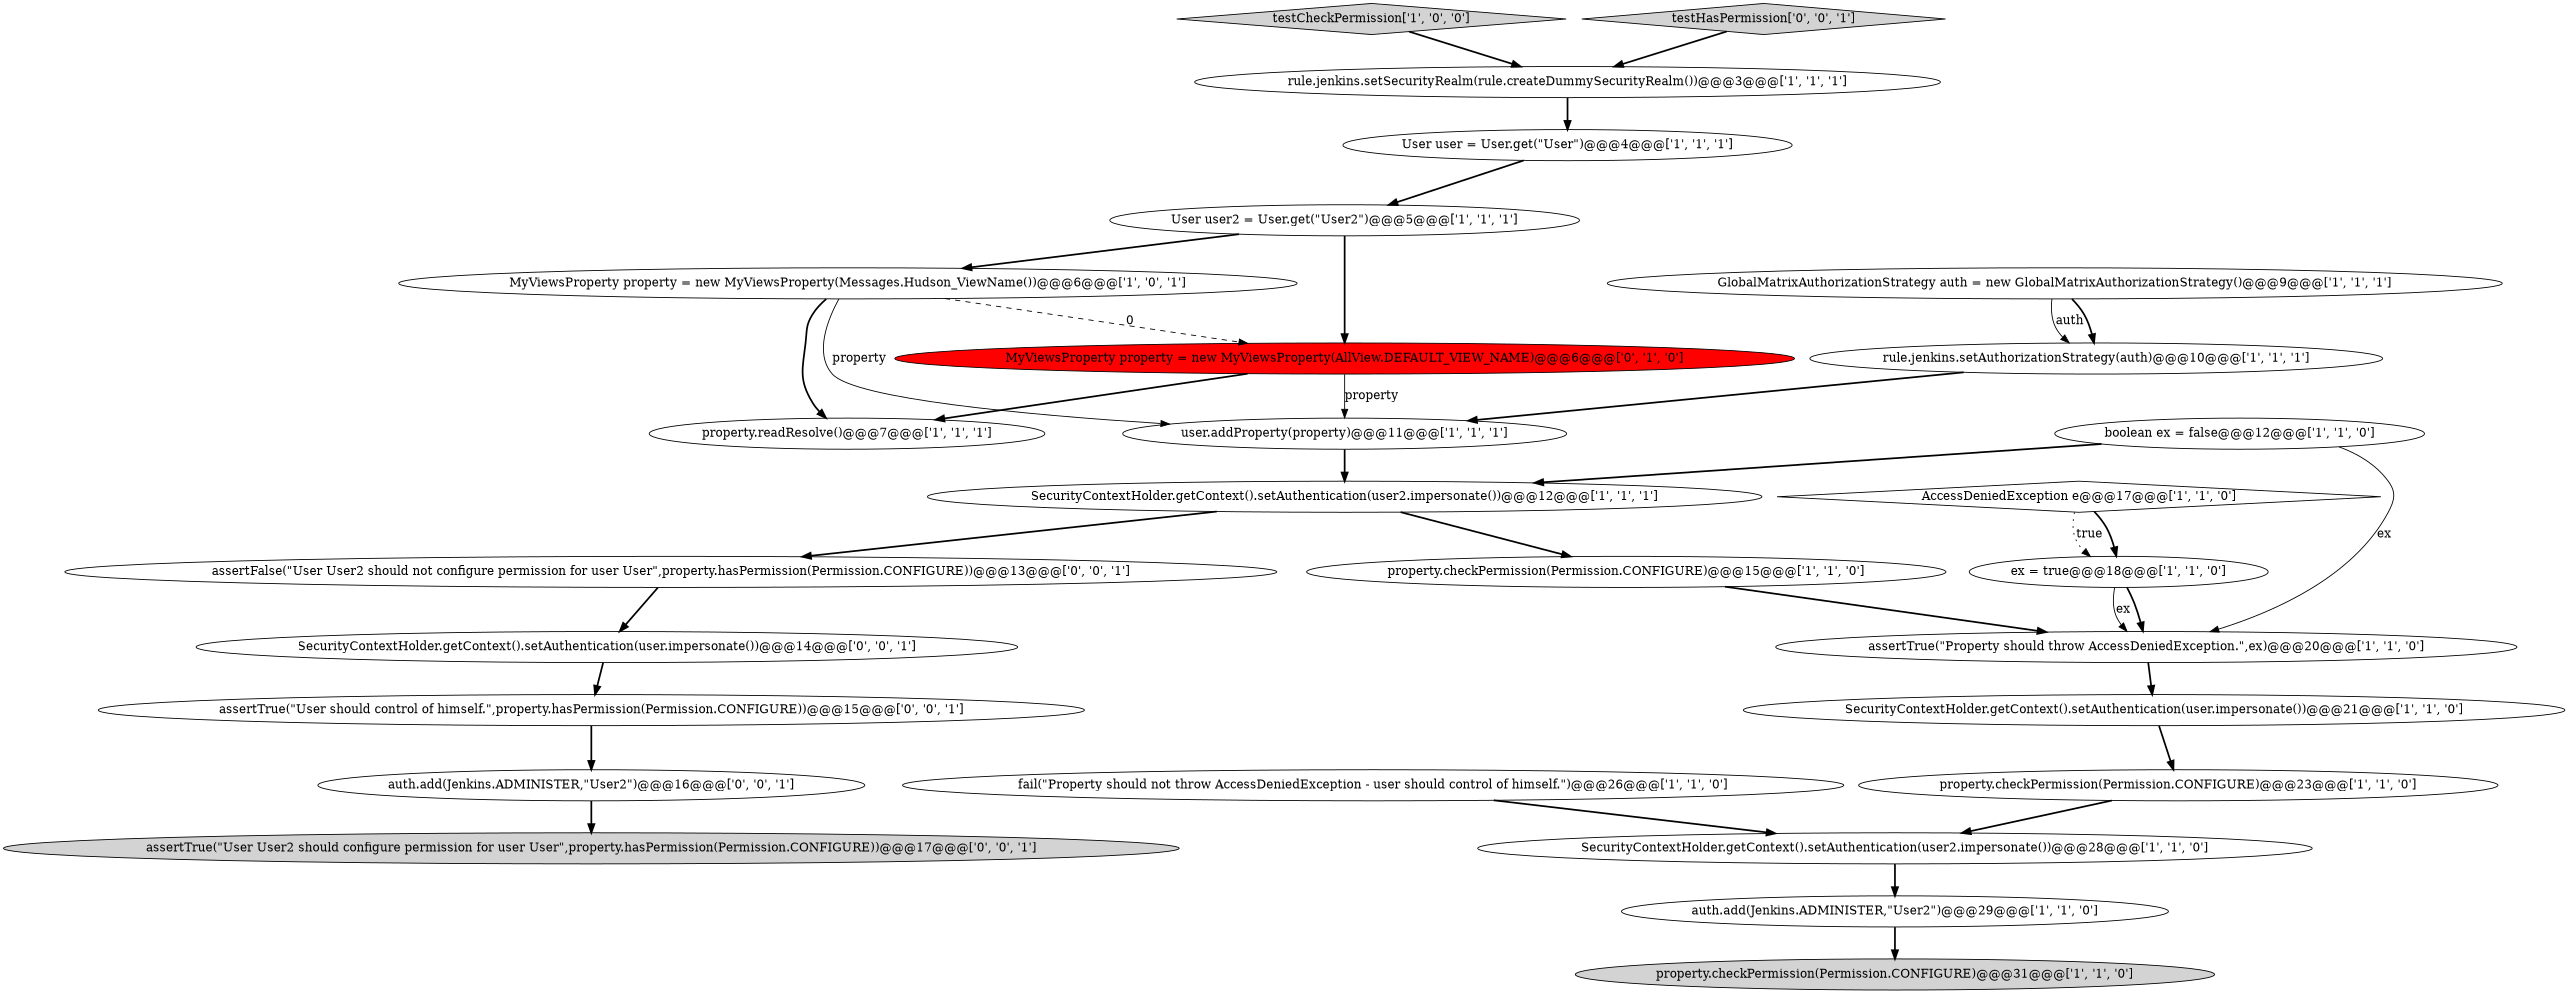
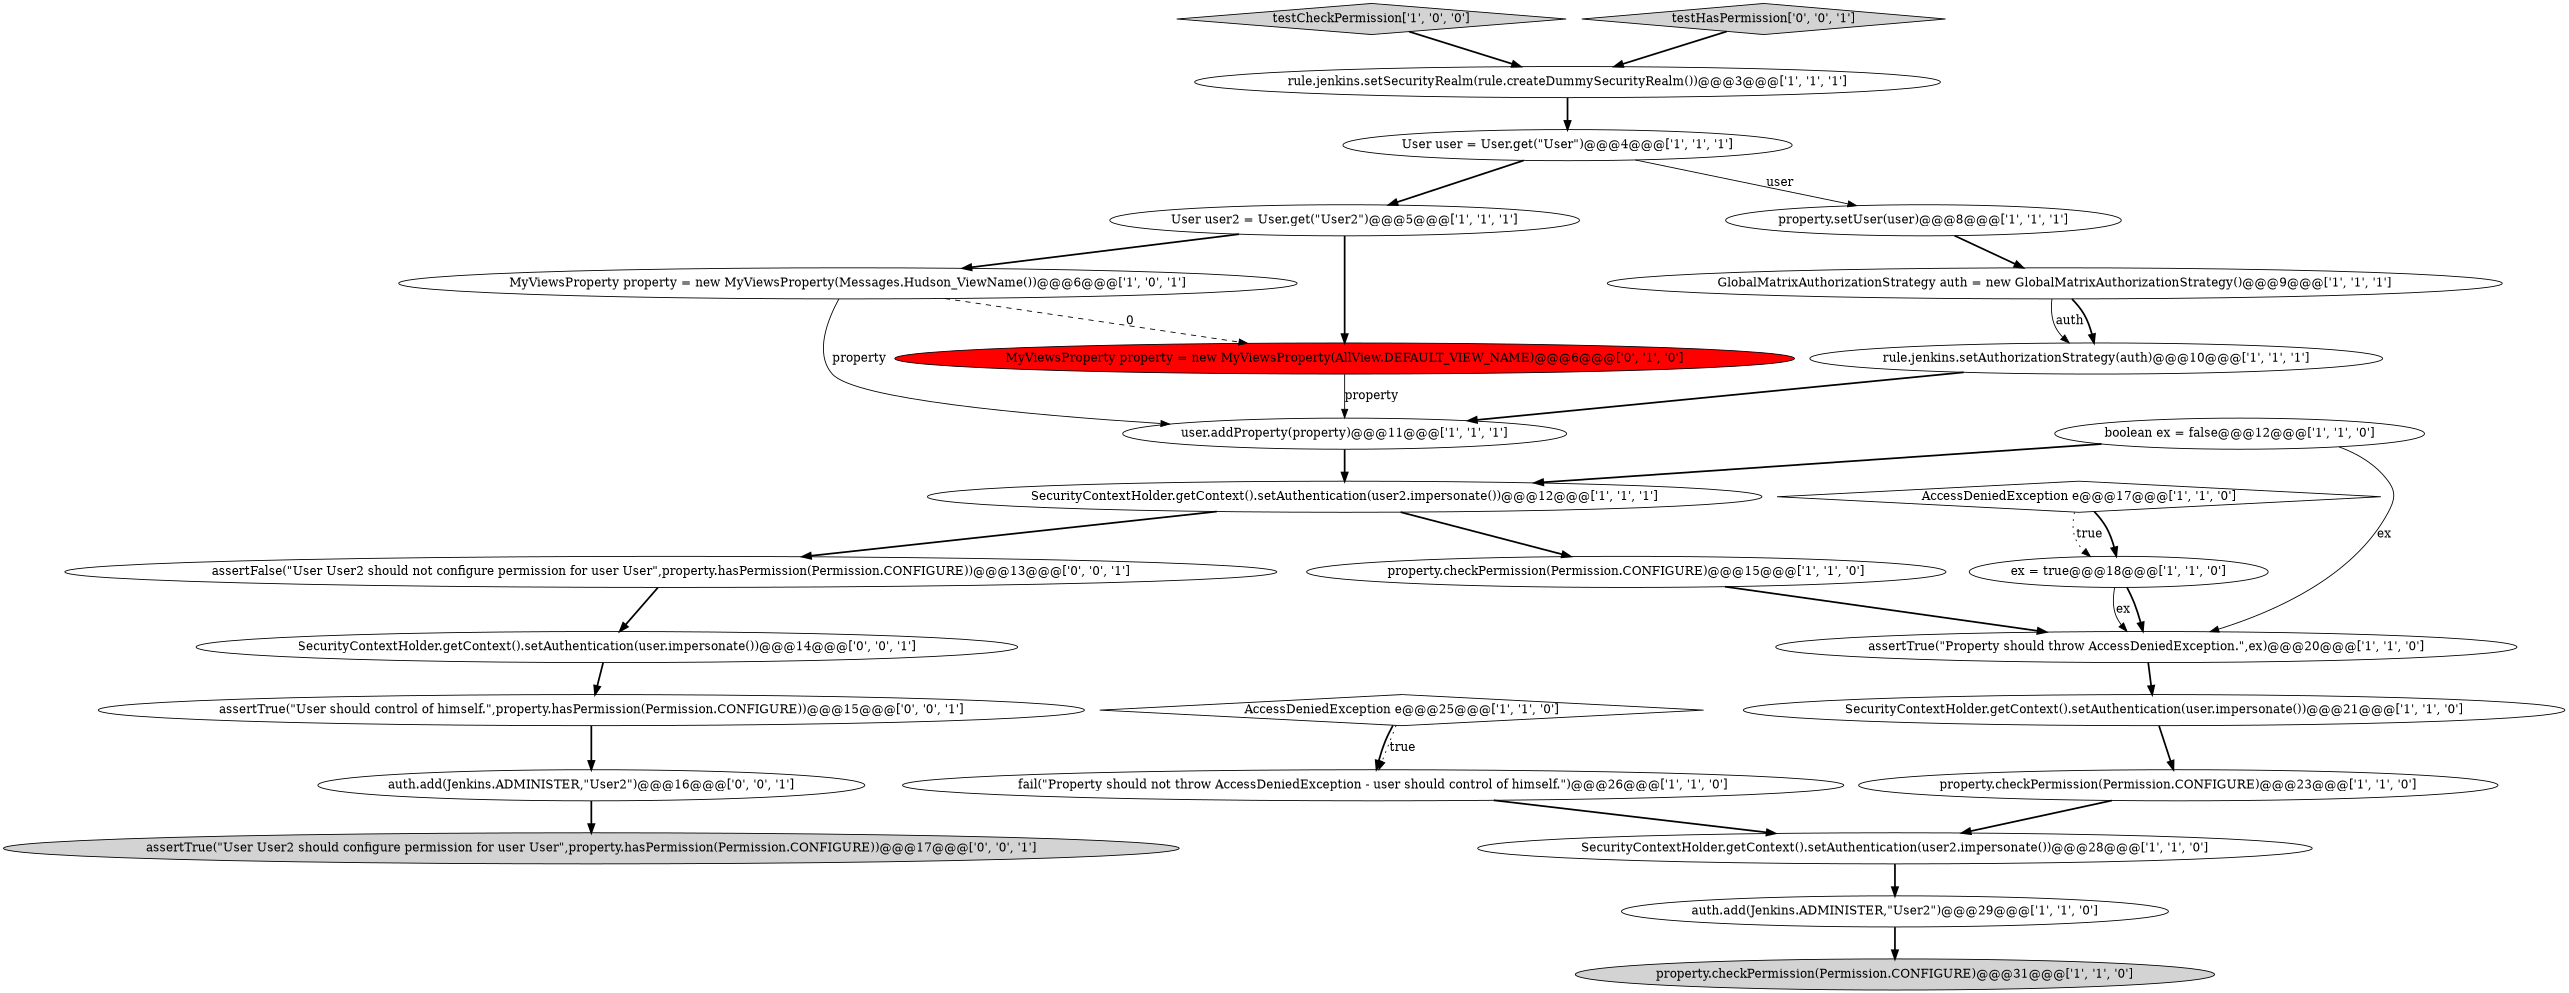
none -> (1923, 220)
(847, 434) -> none
none -> (1402, 710)
